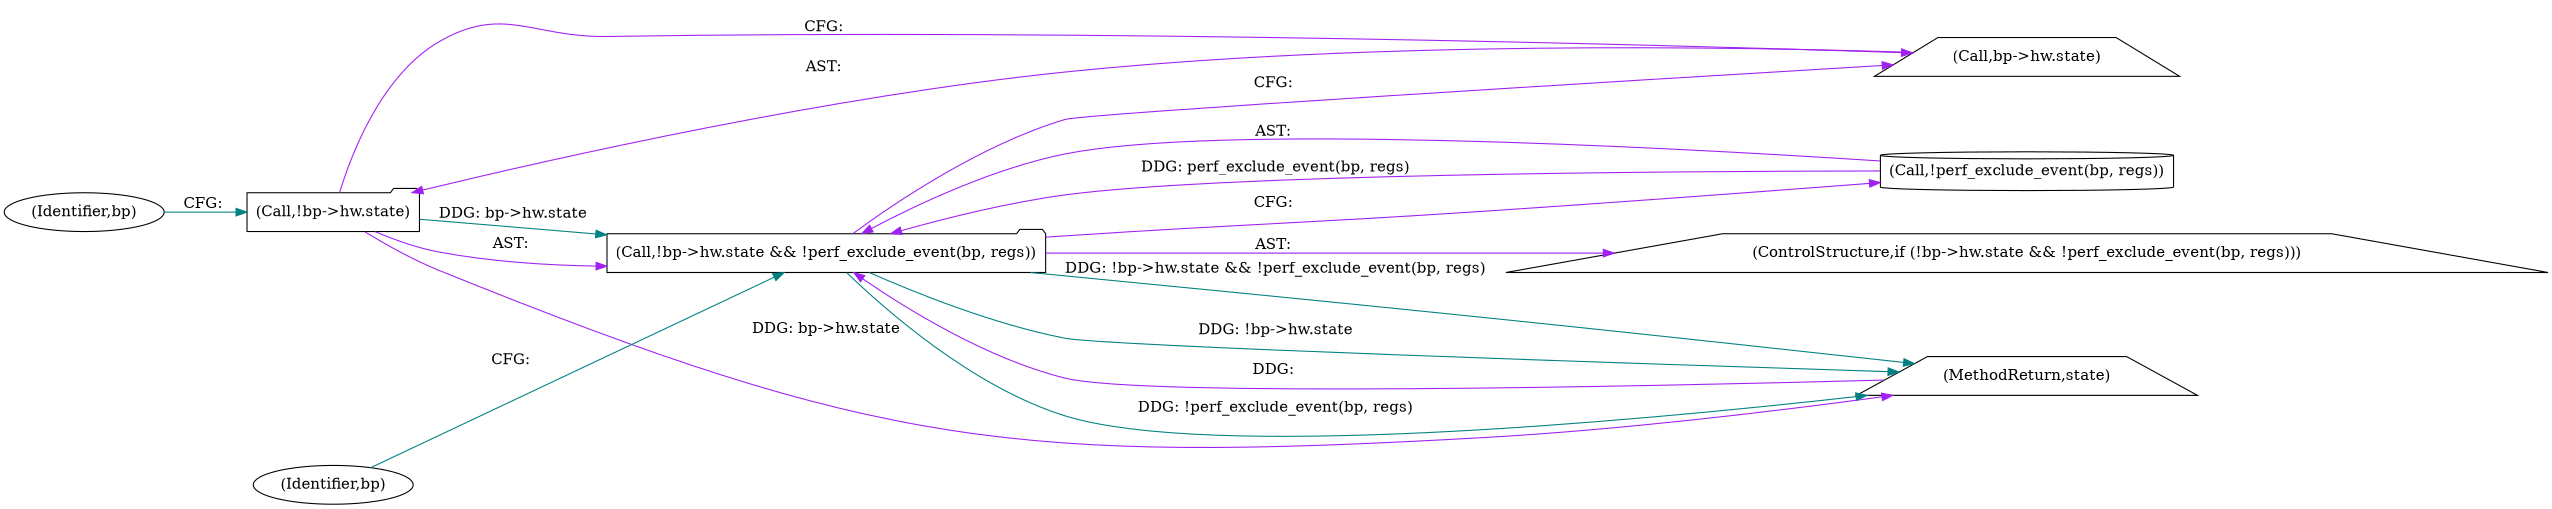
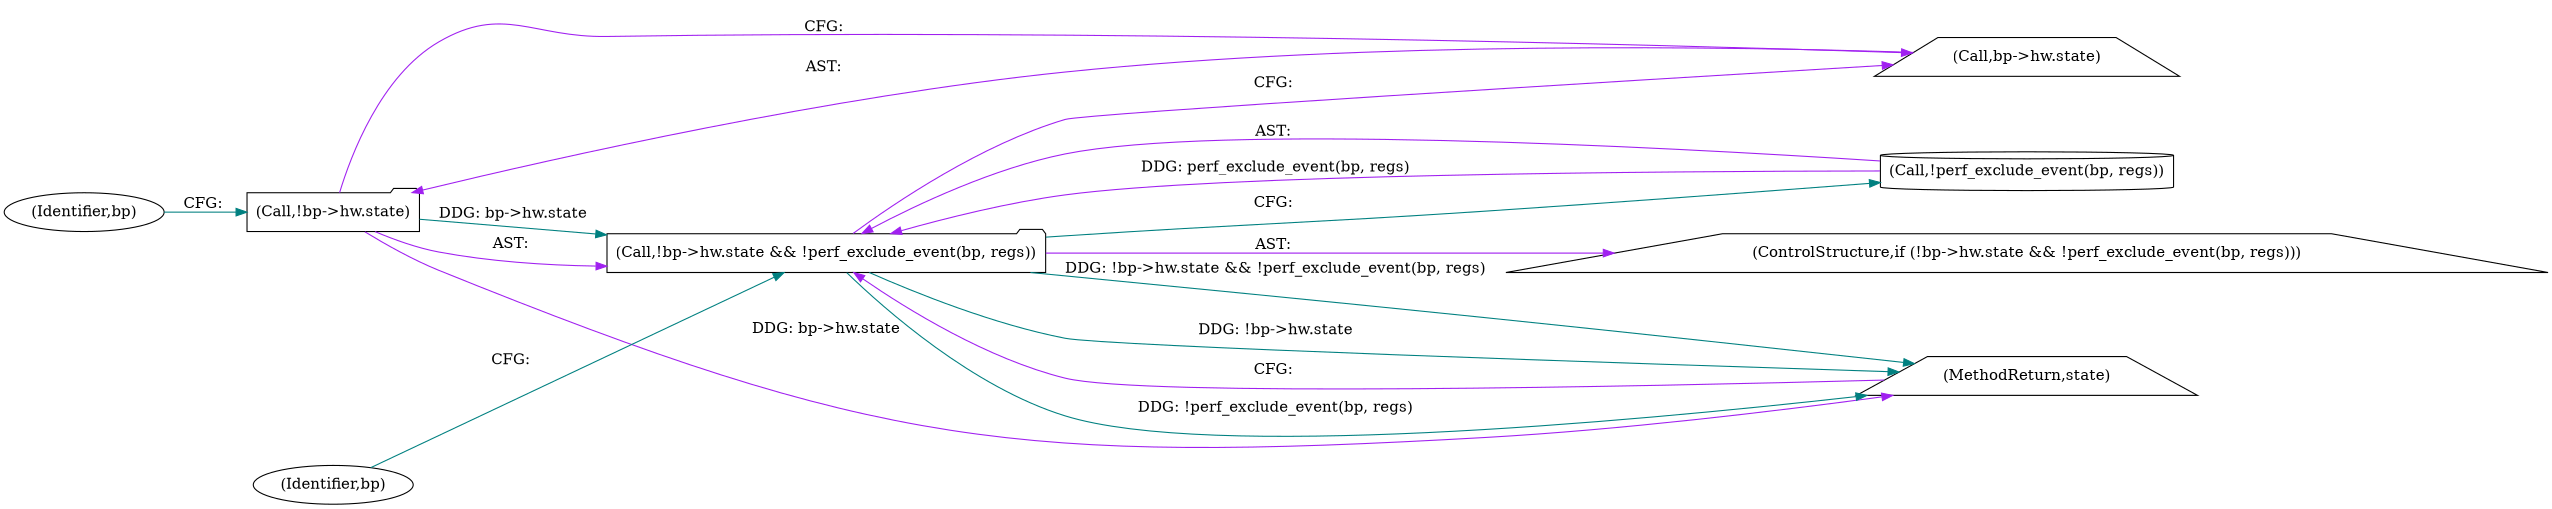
(1458, 213) -> (1458, 213)
(1276, 370) -> (1276, 370)
